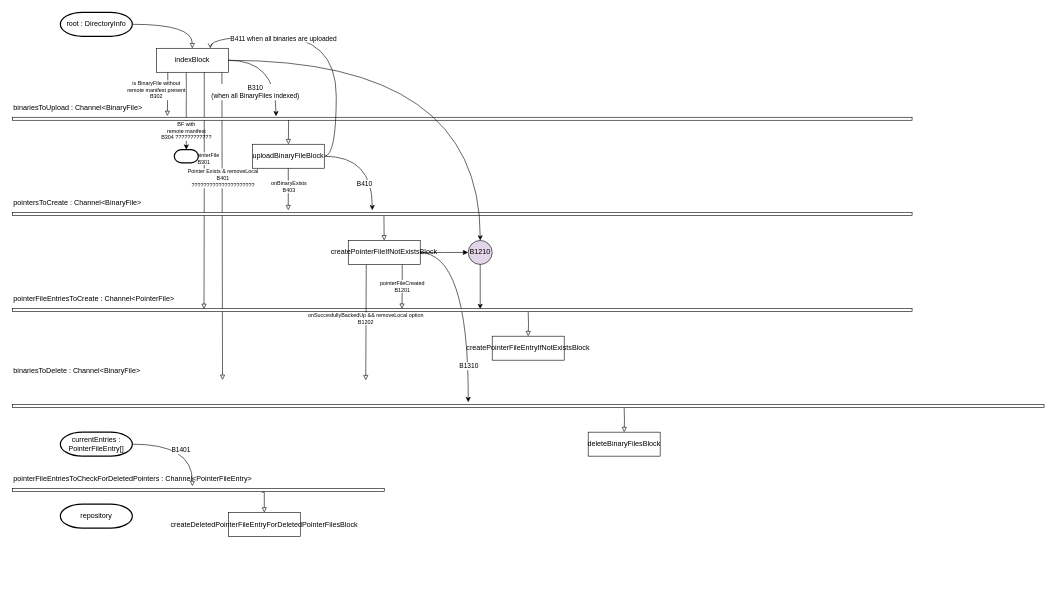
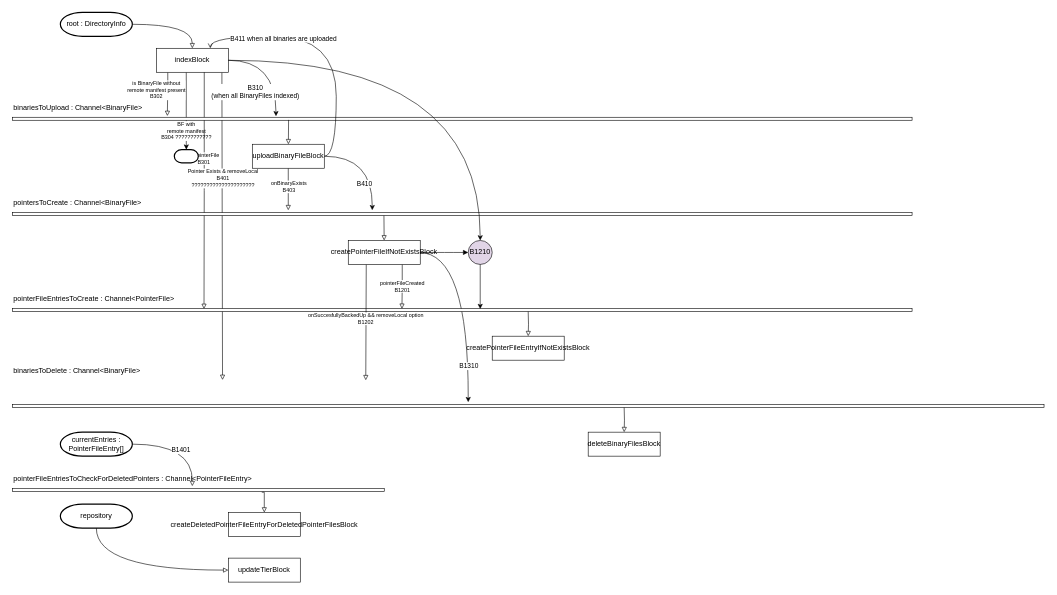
none -> (152, 565)
none -> (264, 570)
